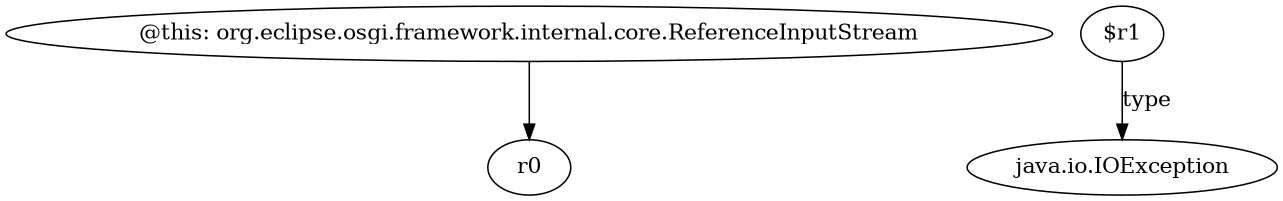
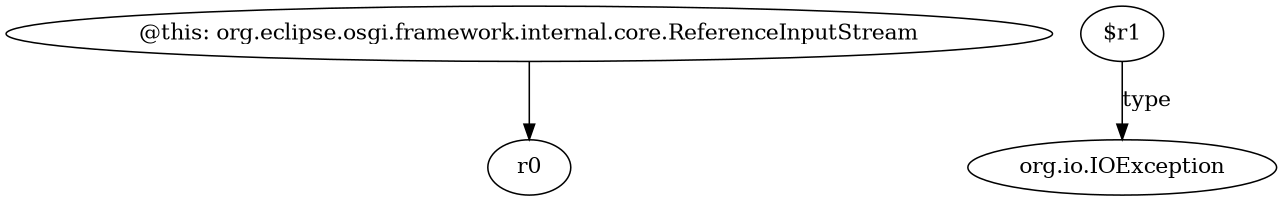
(1122, 167) -> (1122, 167)
